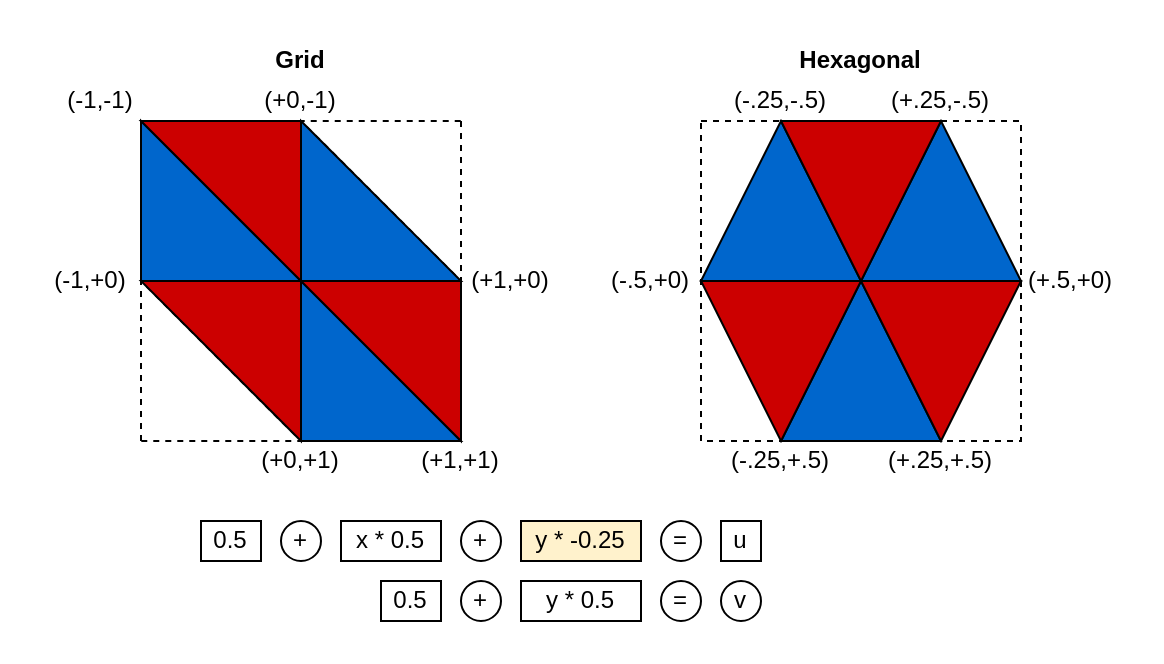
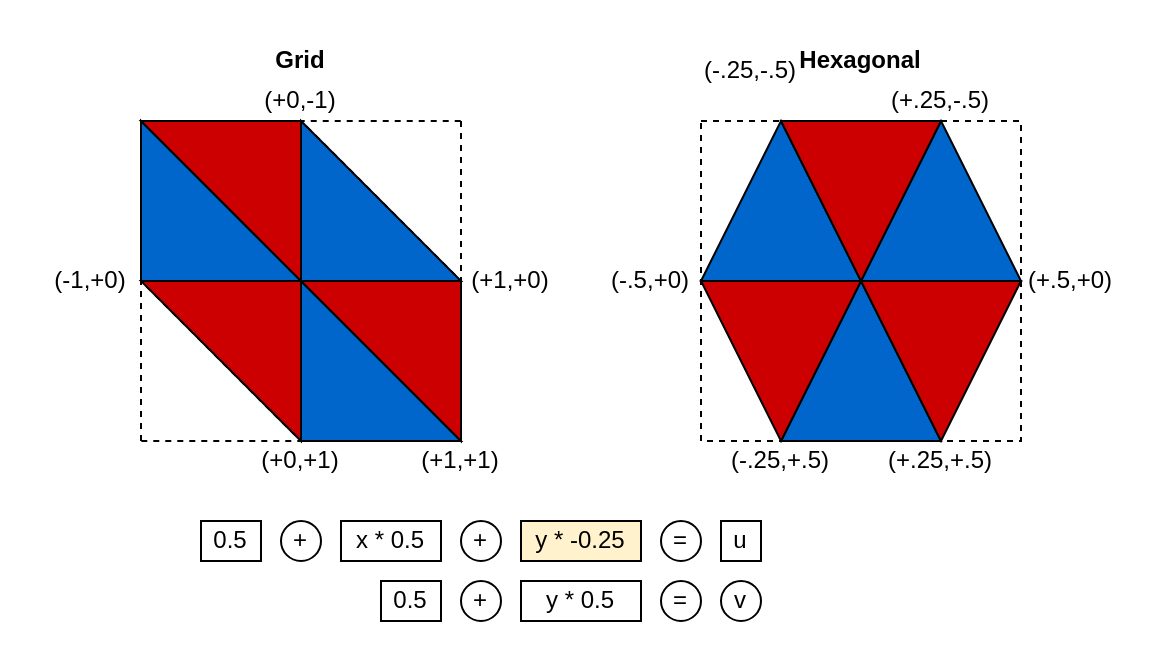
(101, 101) -> none
(781, 101) -> (751, 71)
